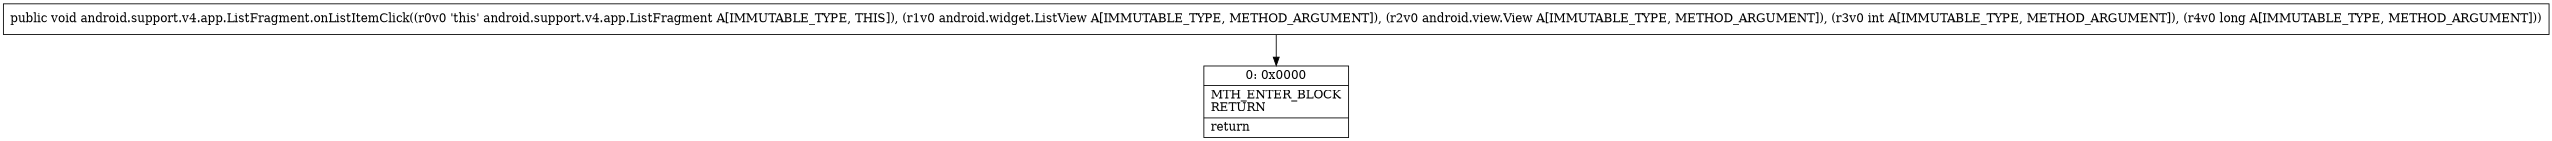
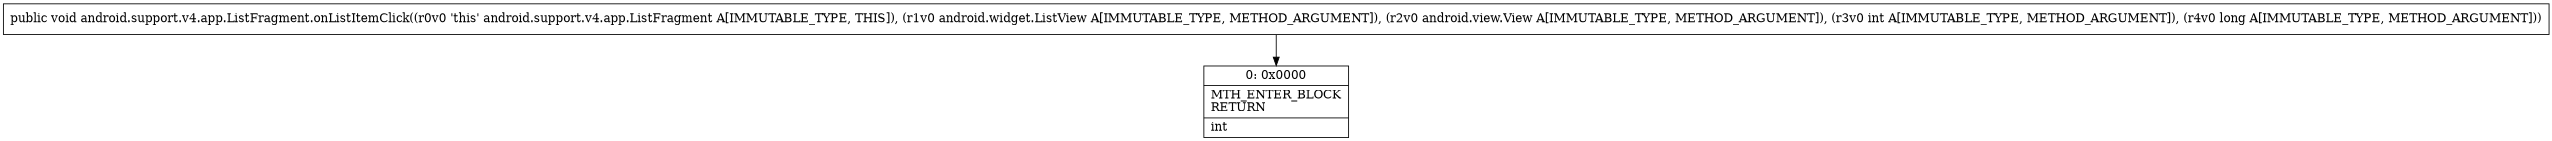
(1230, 127) -> (1219, 127)
